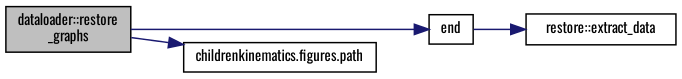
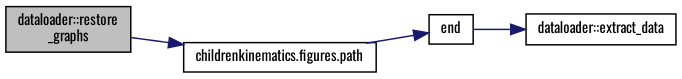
(273, 29) -> (390, 39)
(601, 29) -> (601, 29)
